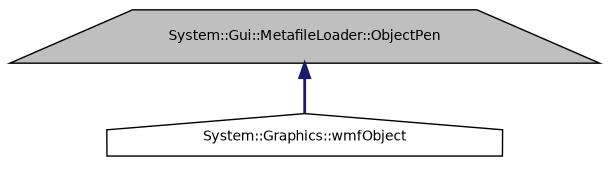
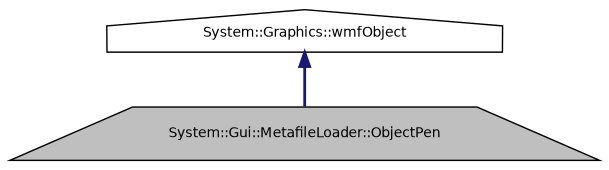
(305, 95) -> (305, 87)
